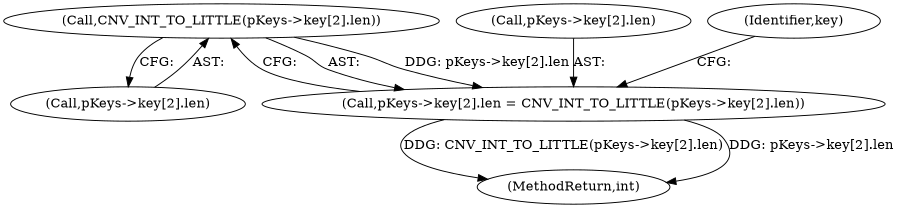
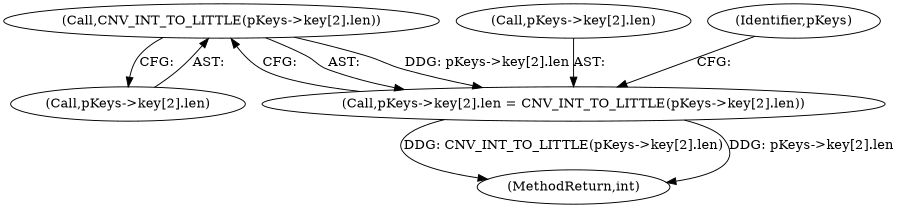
(794, 21) -> (794, 21)
